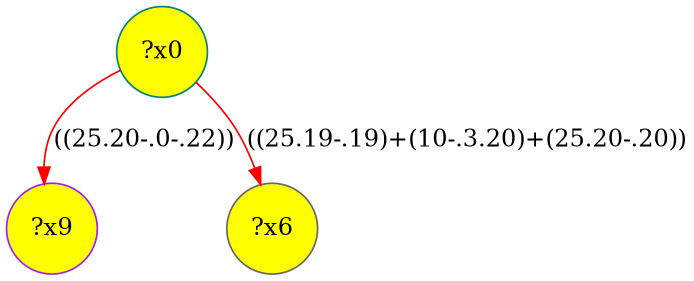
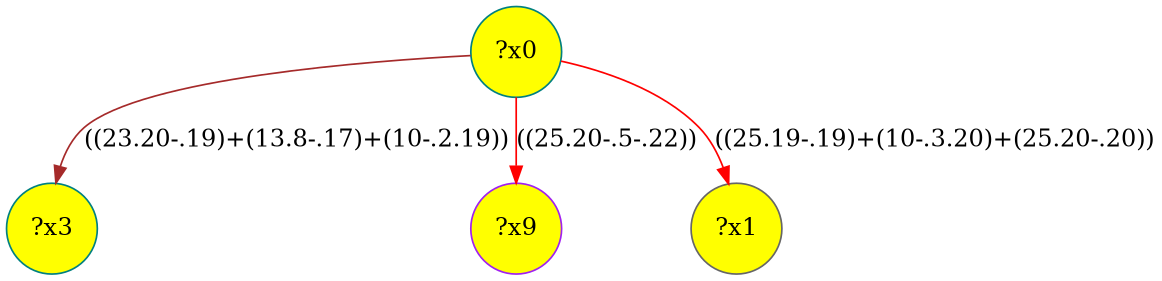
(144, 140) -> (607, 140)
none -> (52, 229)
(272, 229) -> (736, 229)
